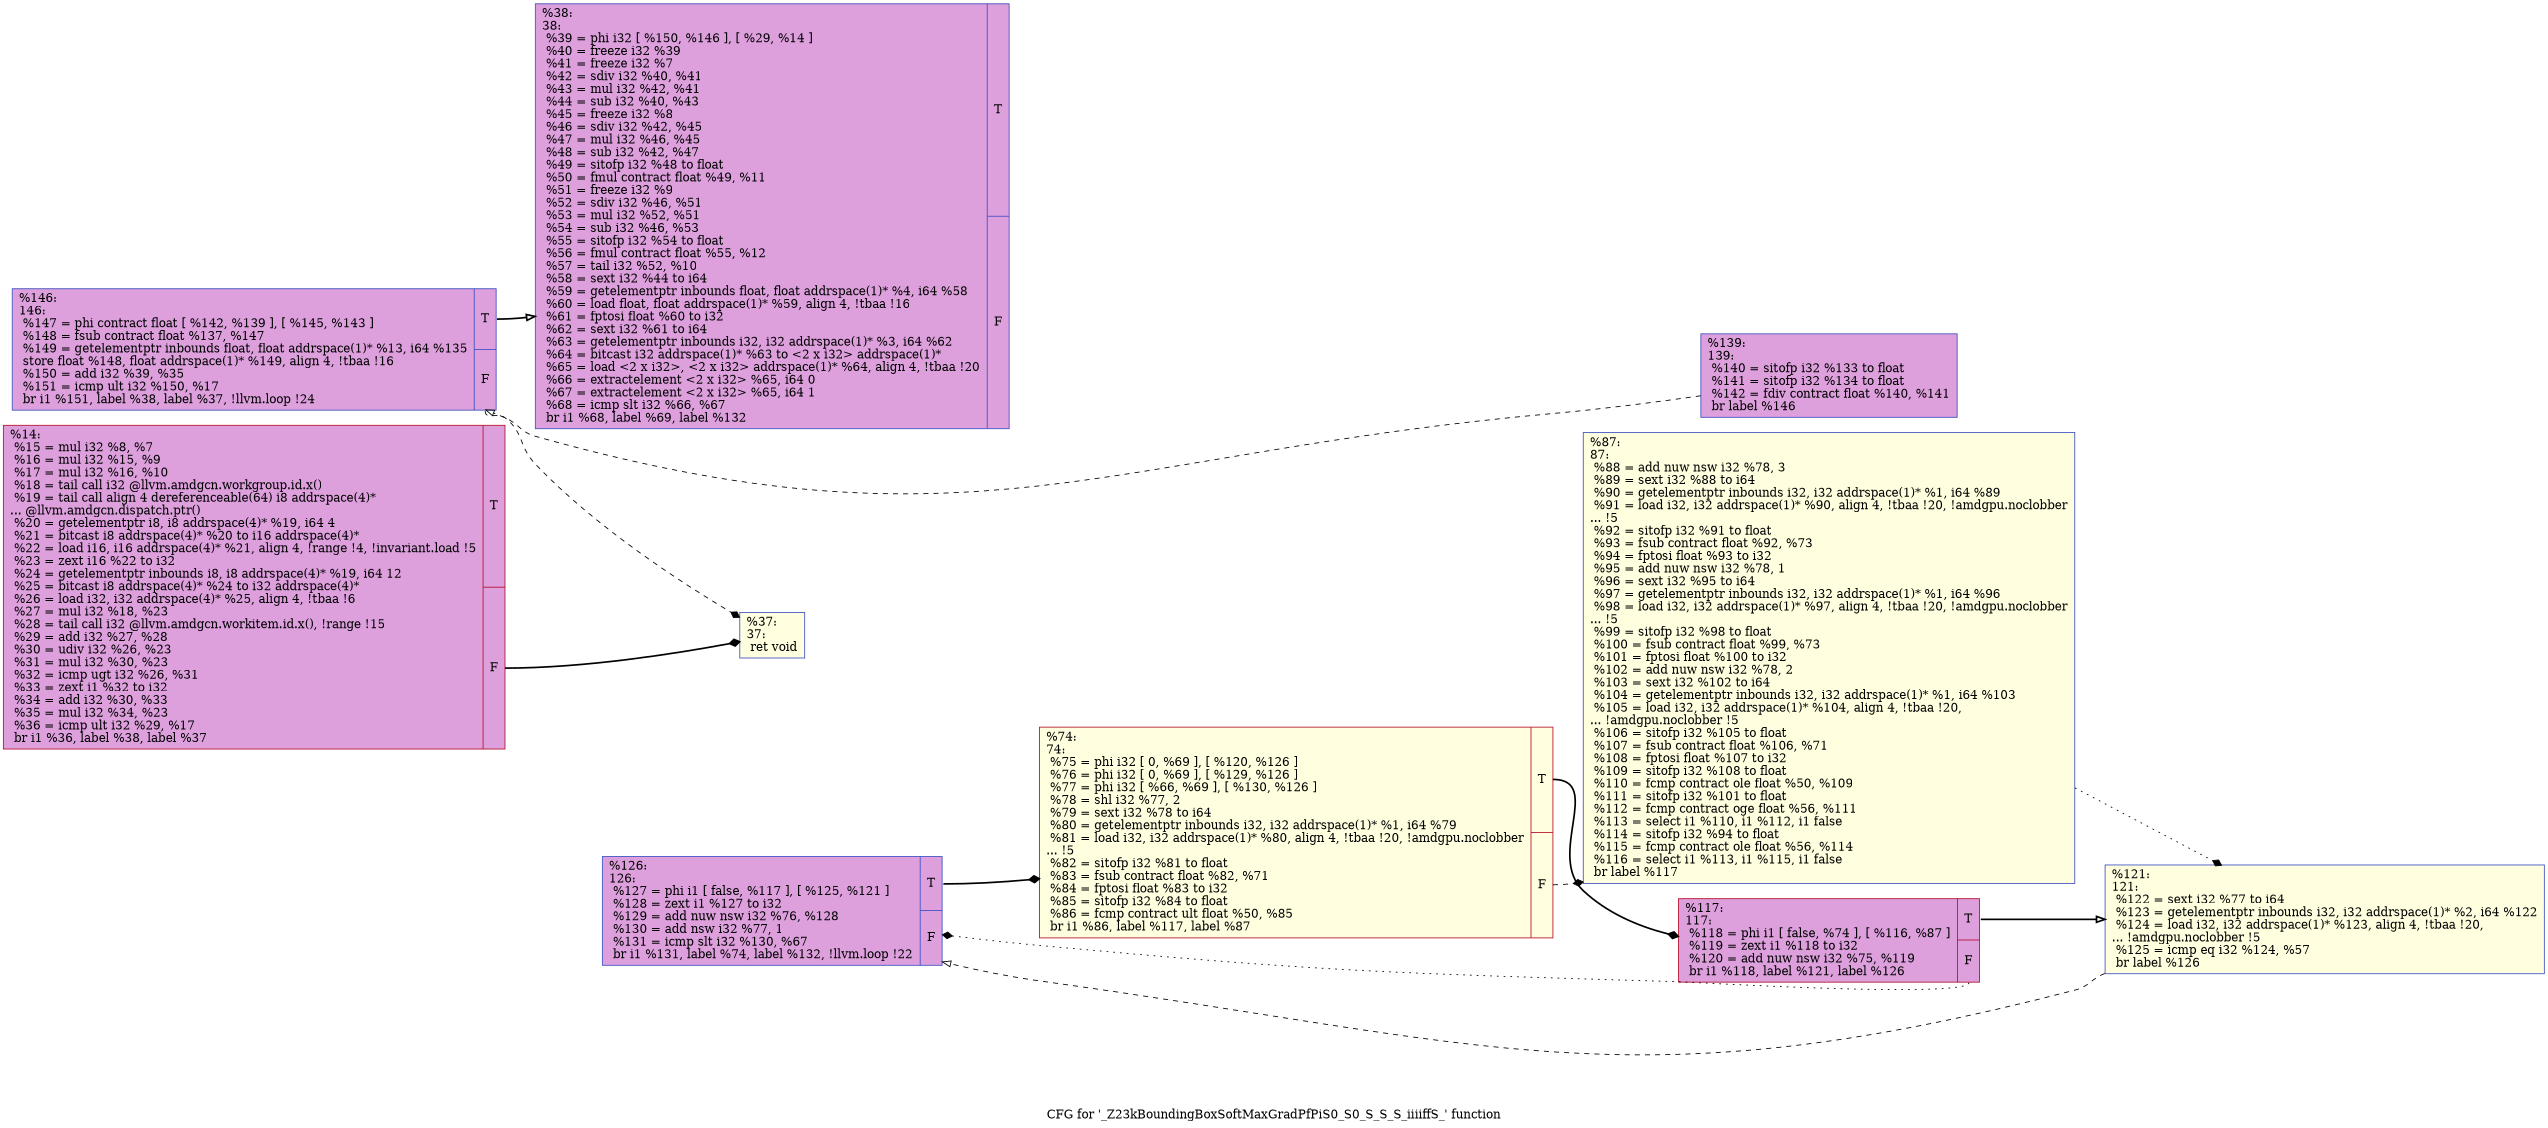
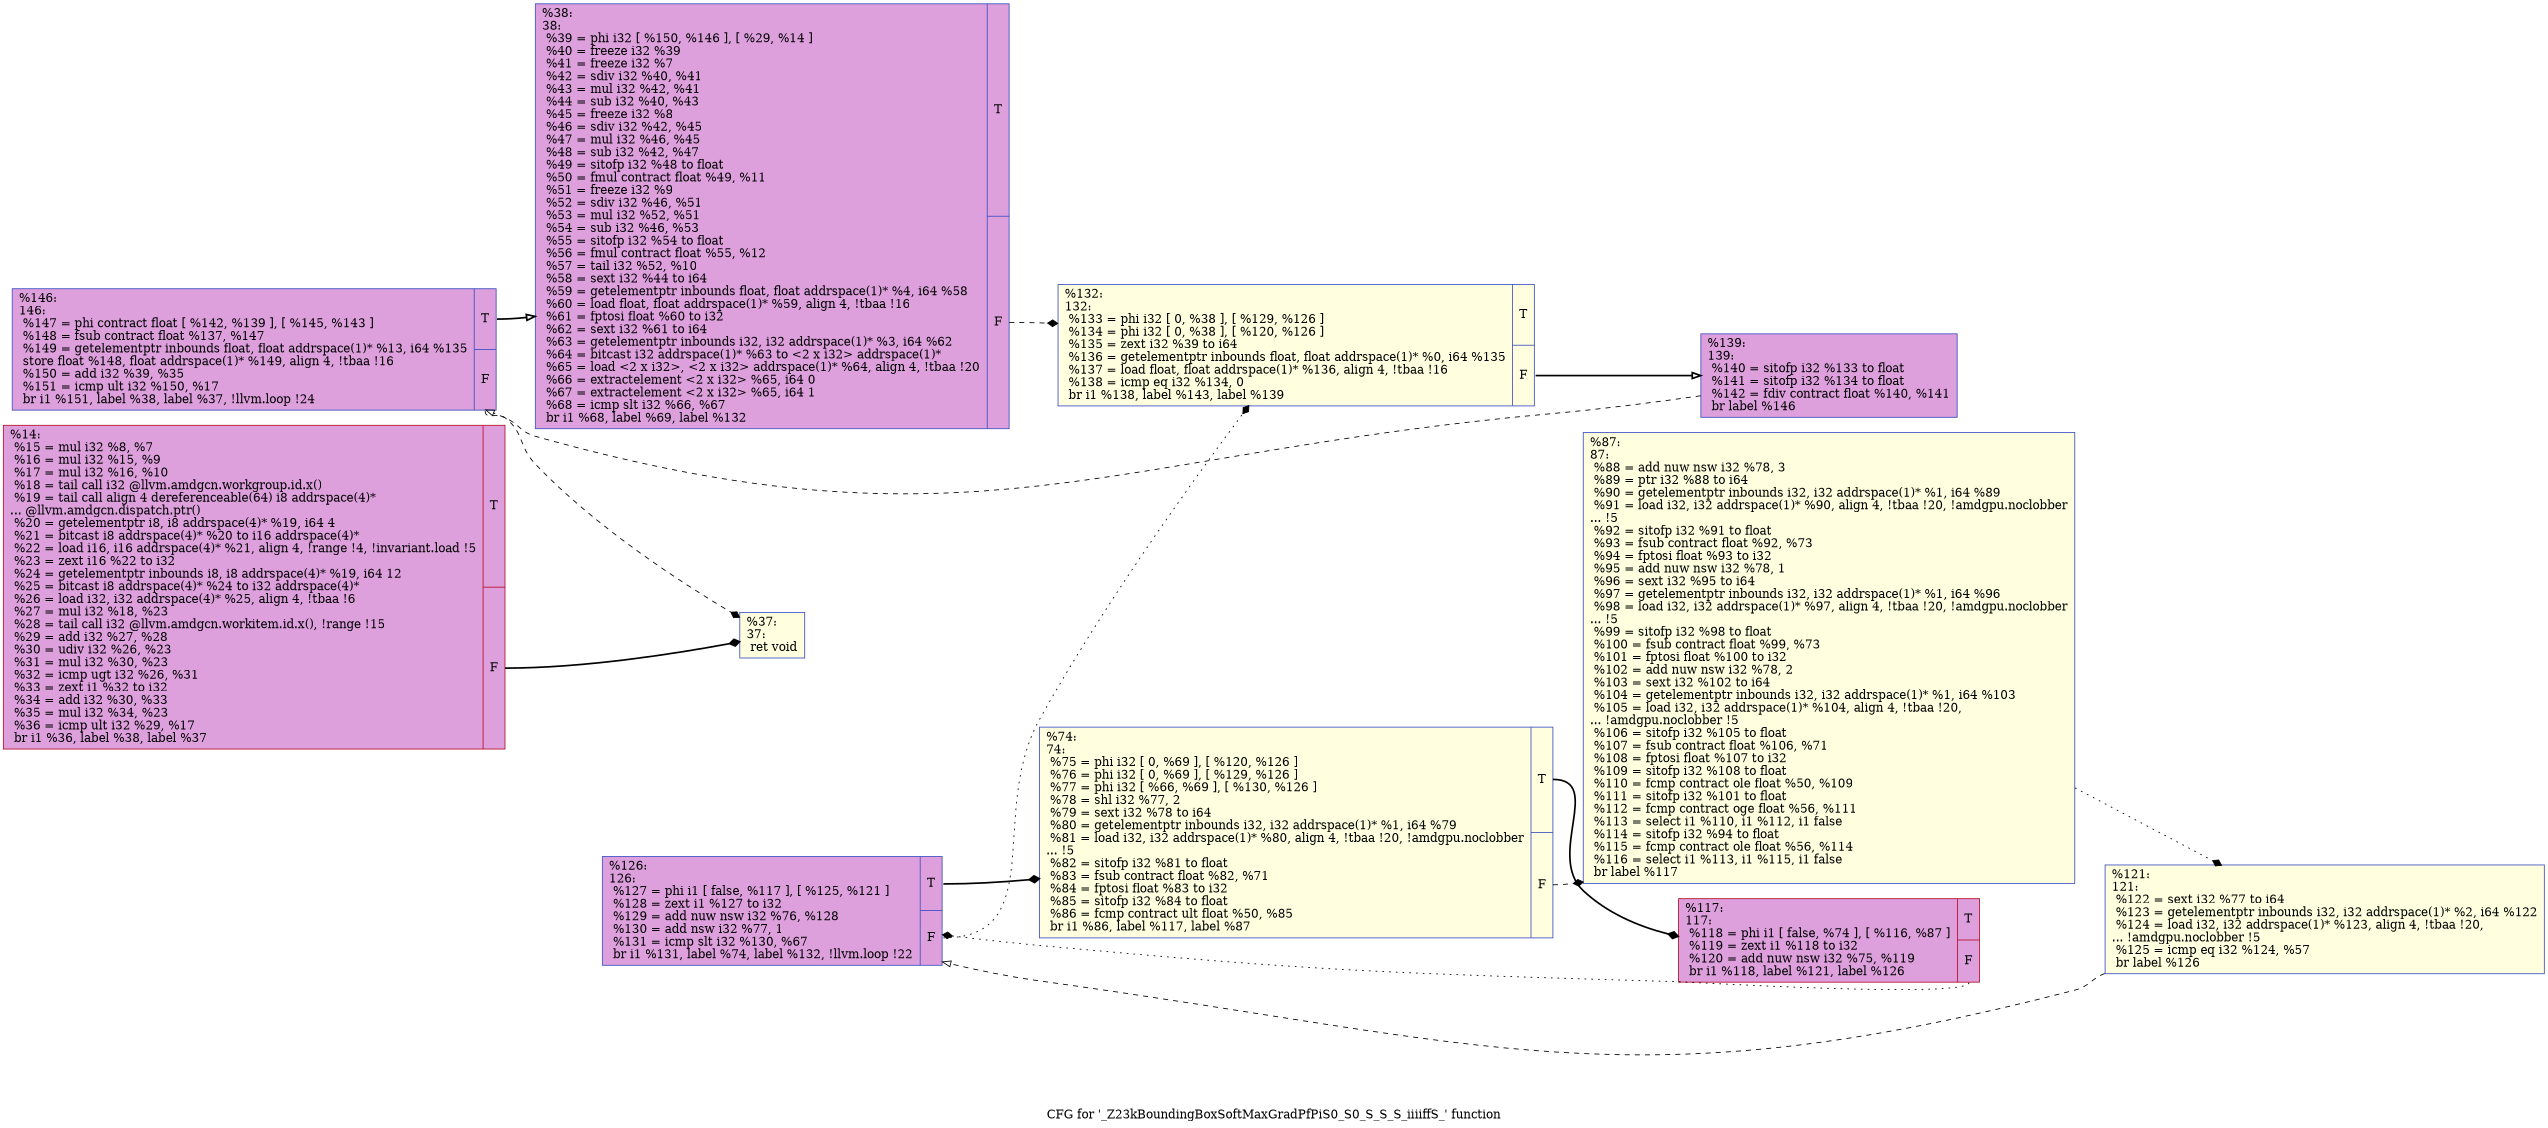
none -> (1296, 345)
(1673, 481) -> (1669, 481)
(1296, 833) -> (1296, 833)
(2039, 919) -> none
